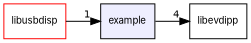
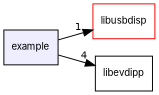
(78, 21) -> (71, 36)
